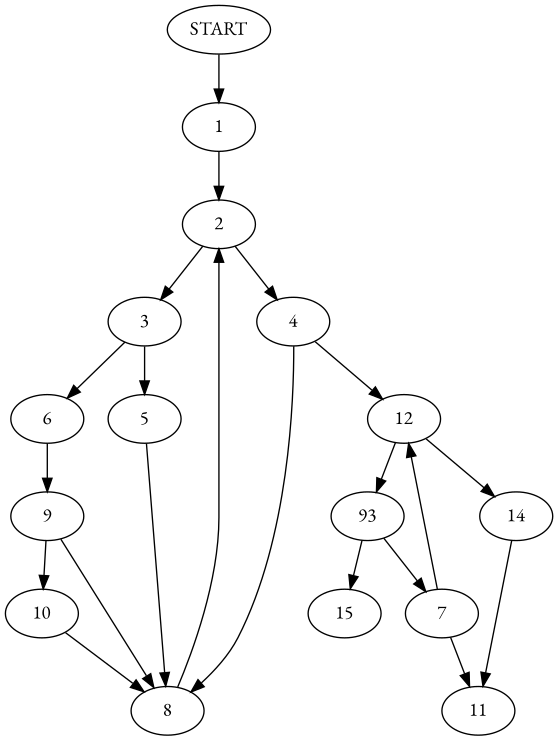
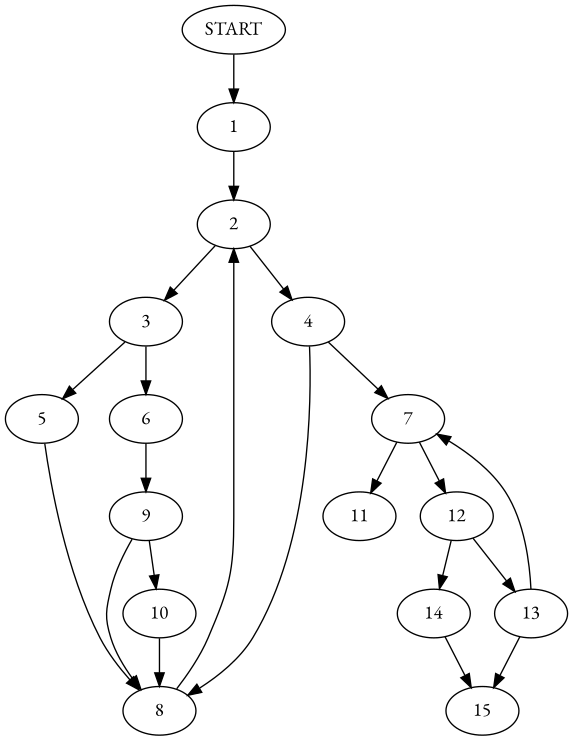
(344, 366) -> (353, 366)
(368, 516) -> (531, 614)
(499, 607) -> (455, 656)
